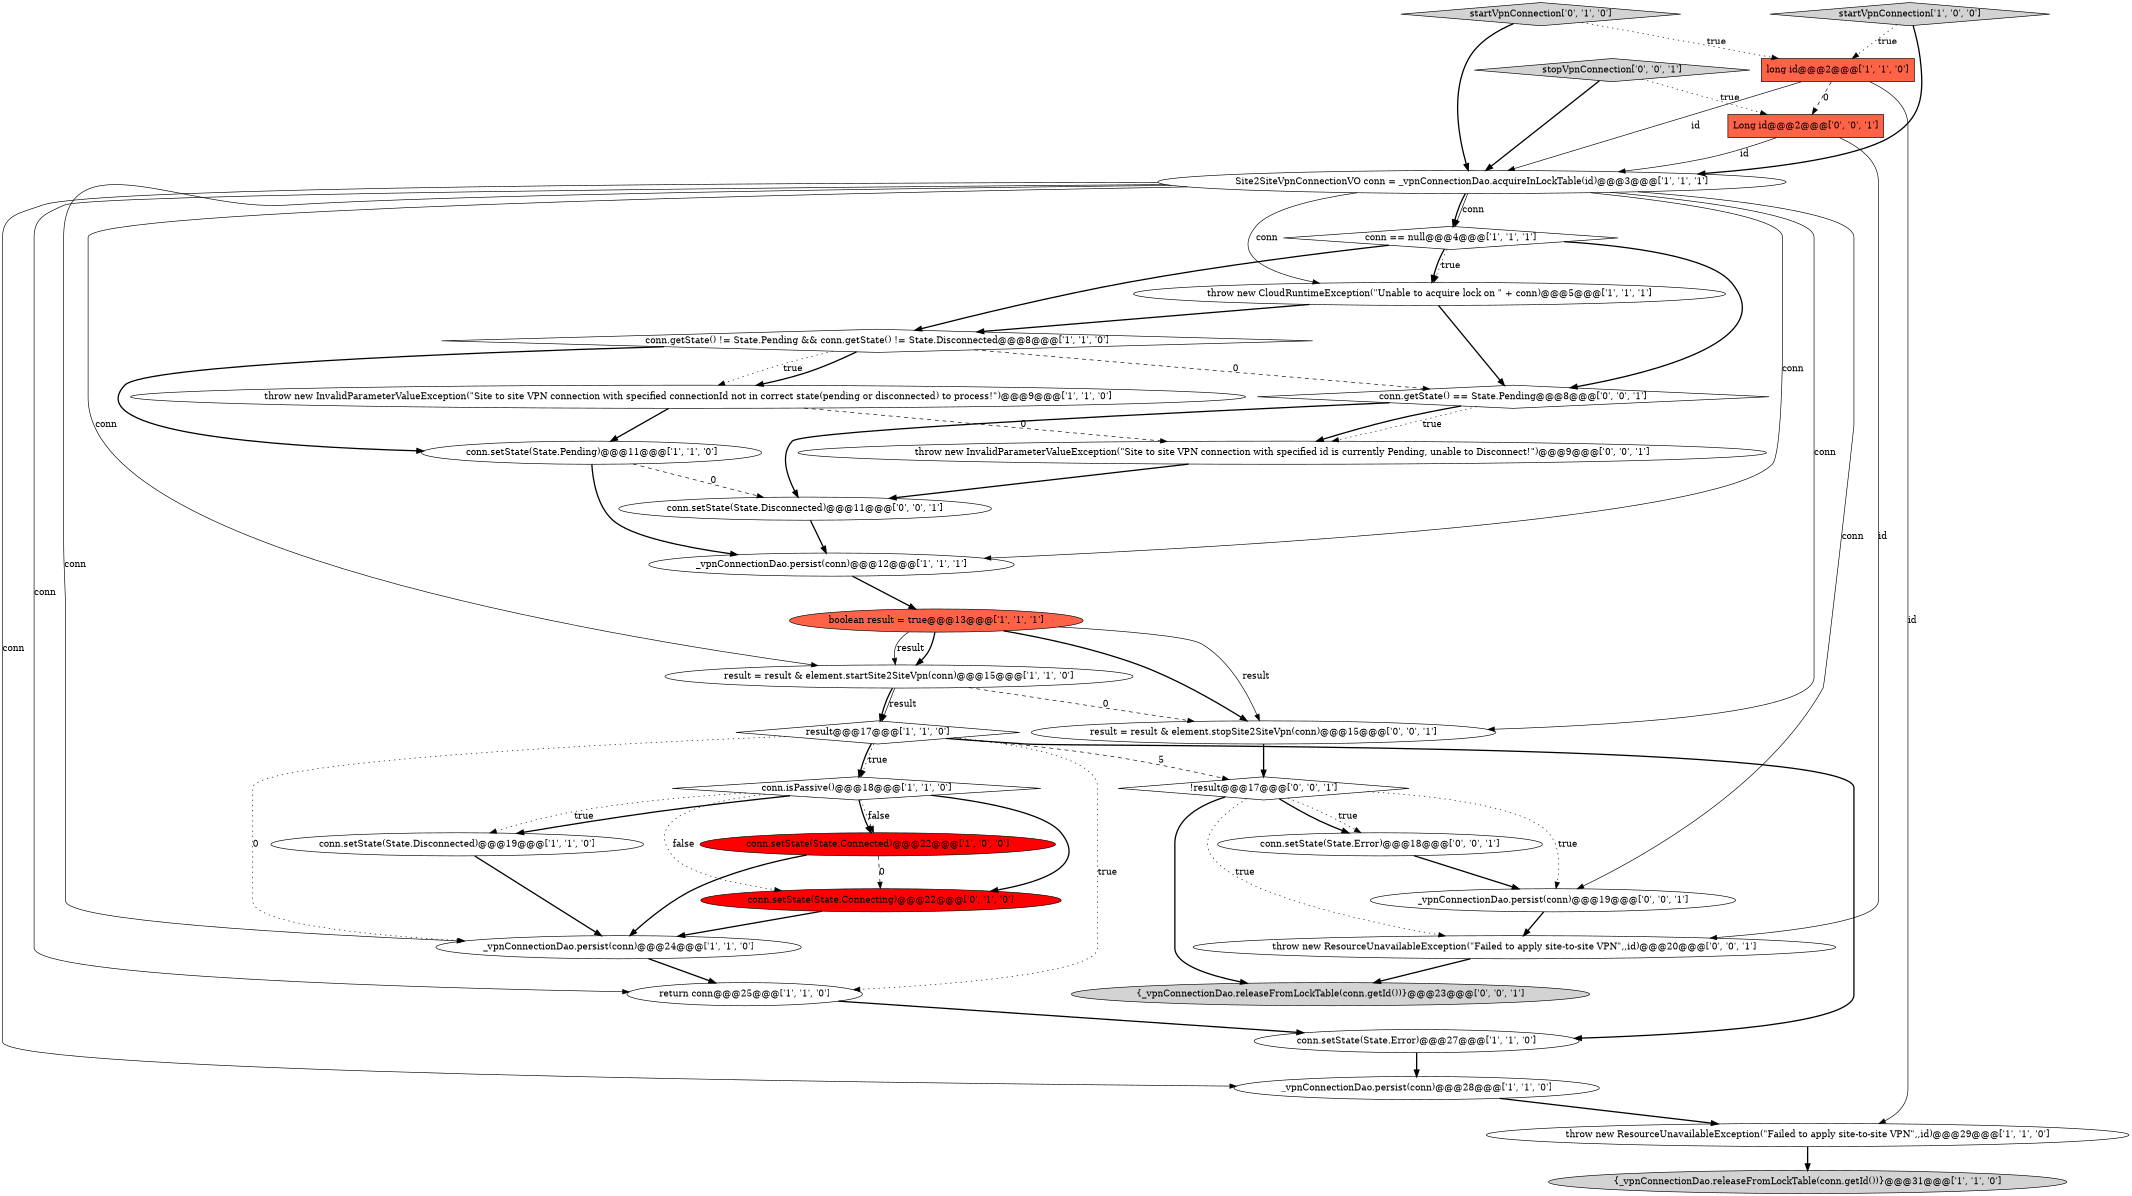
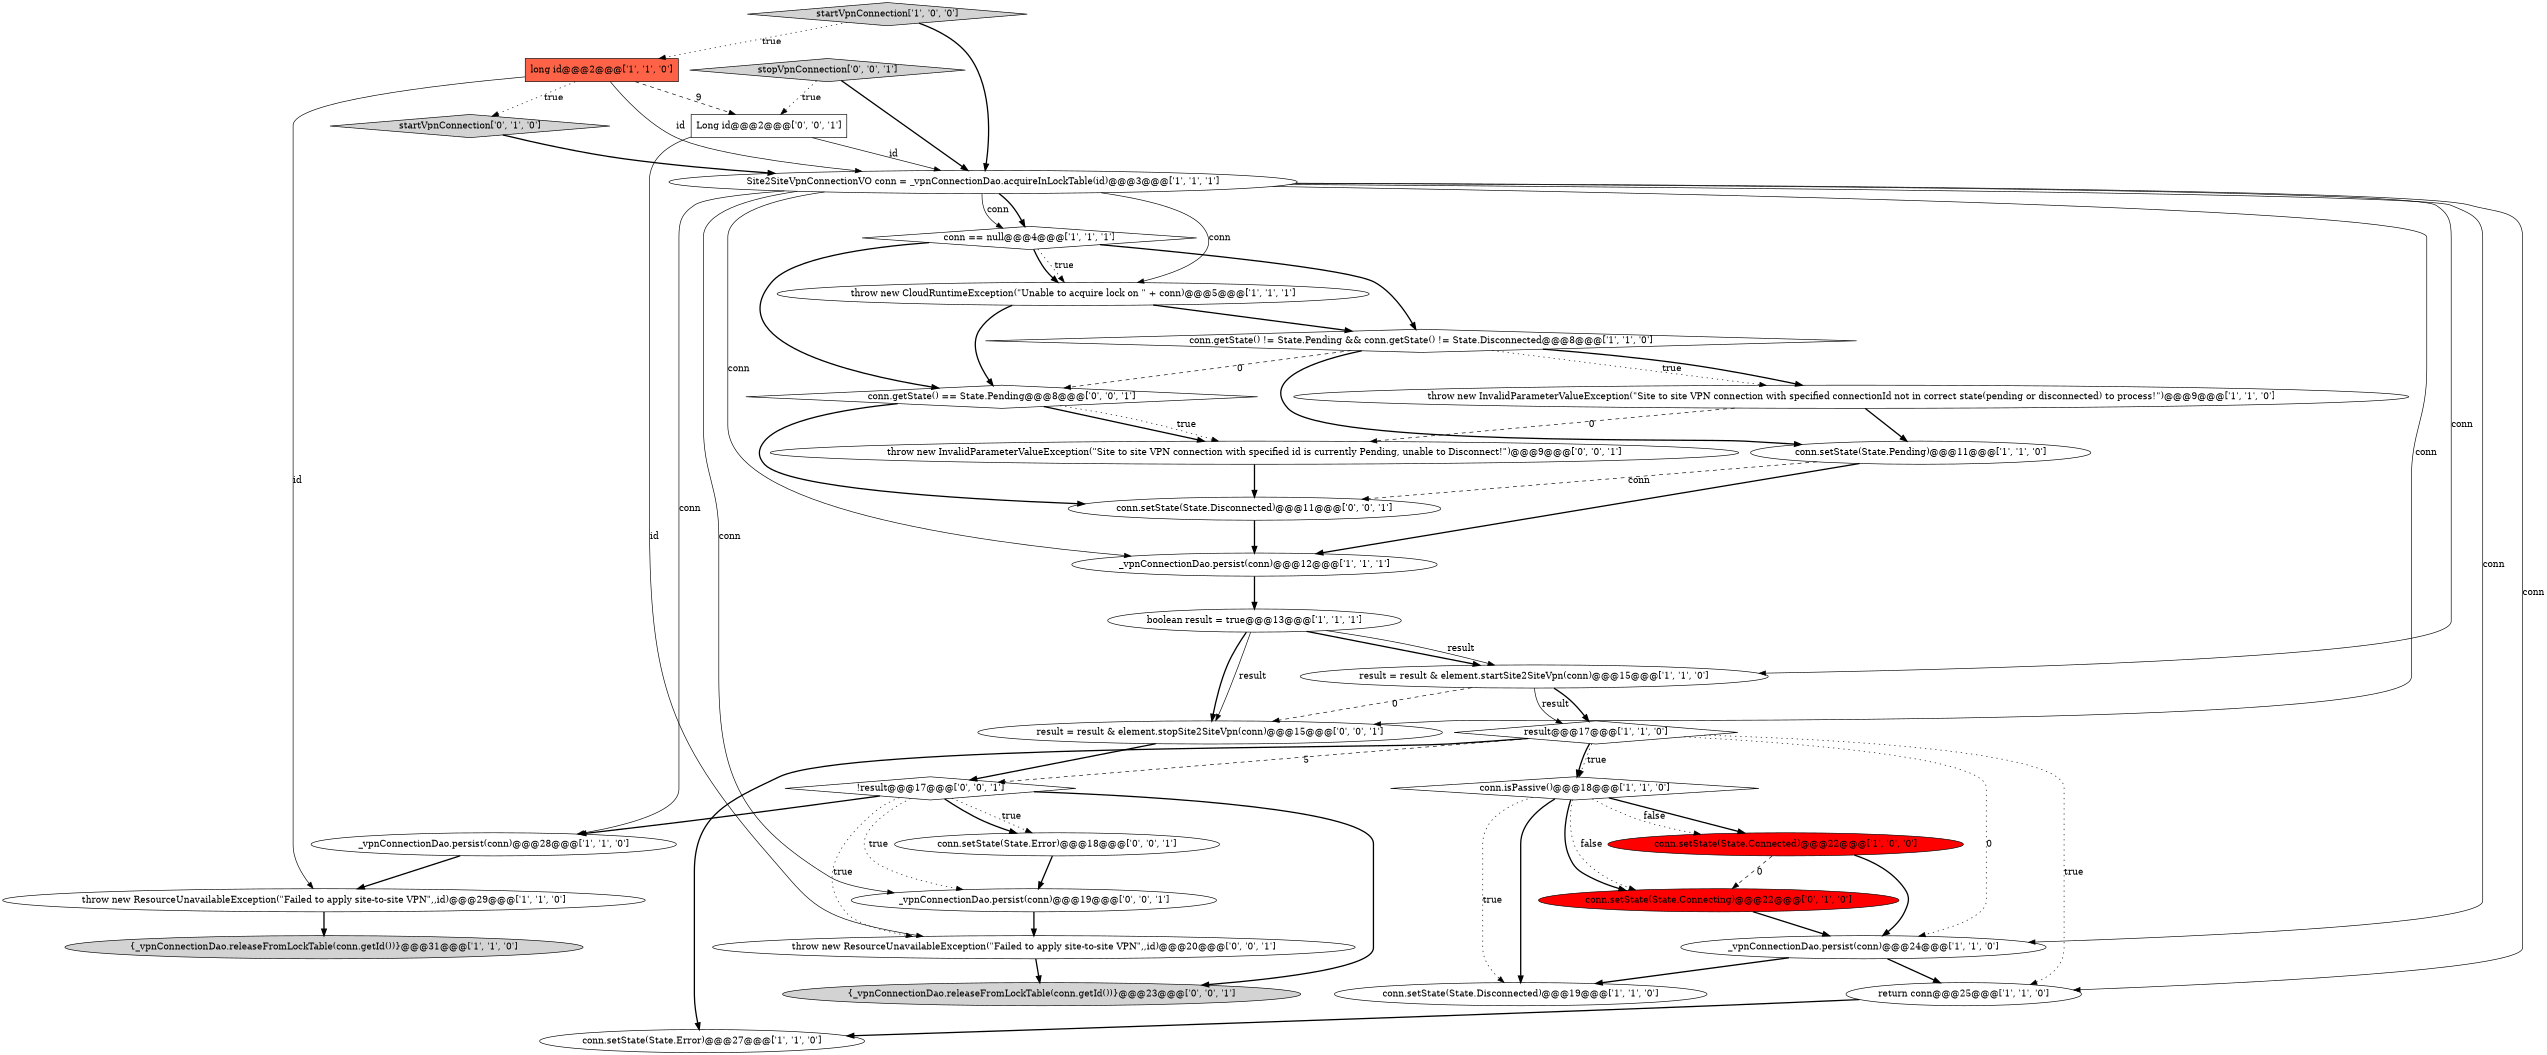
(1677, 40) -> (537, 98)
(1826, 98) -> (699, 98)
(1806, 126) -> (769, 126)
(714, 481) -> (1639, 481)
(936, 621) -> (1254, 621)
(535, 894) -> (1696, 970)
(1417, 1061) -> (726, 816)
